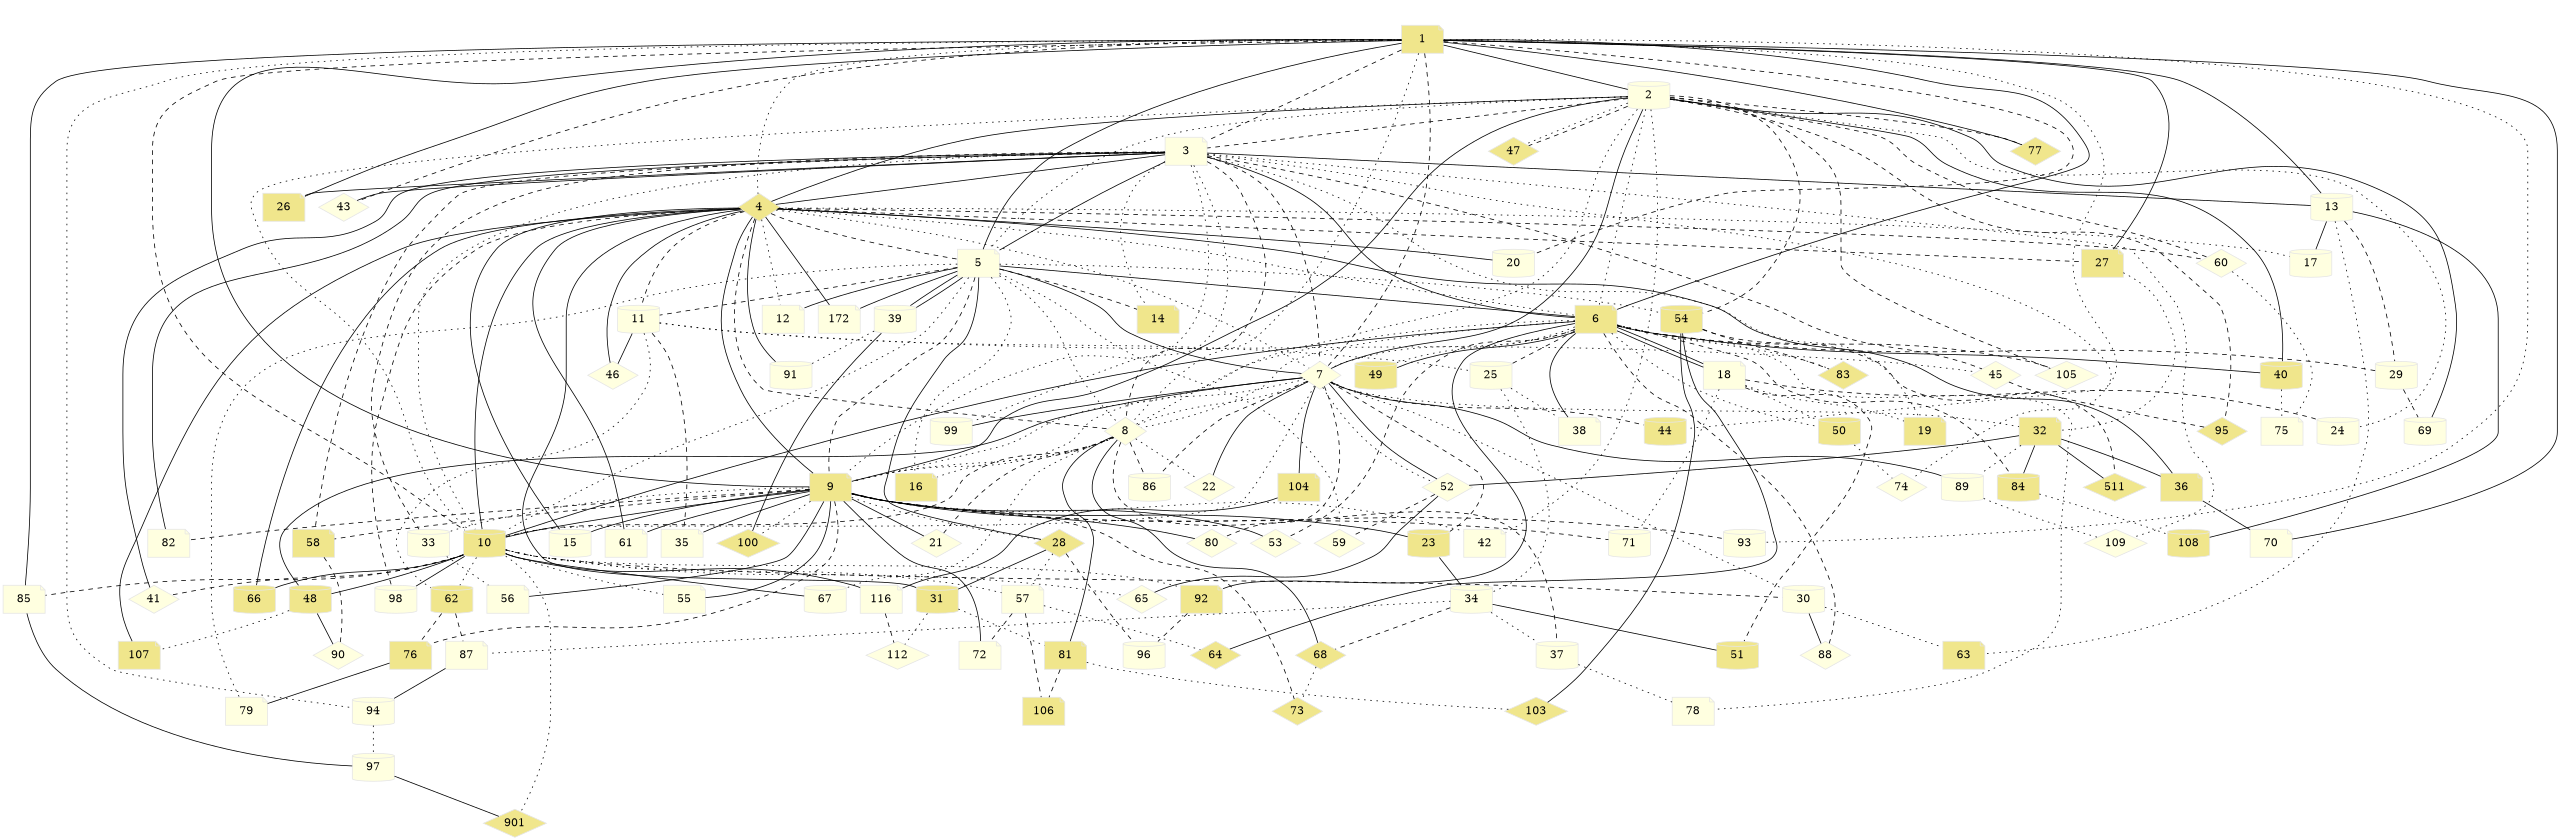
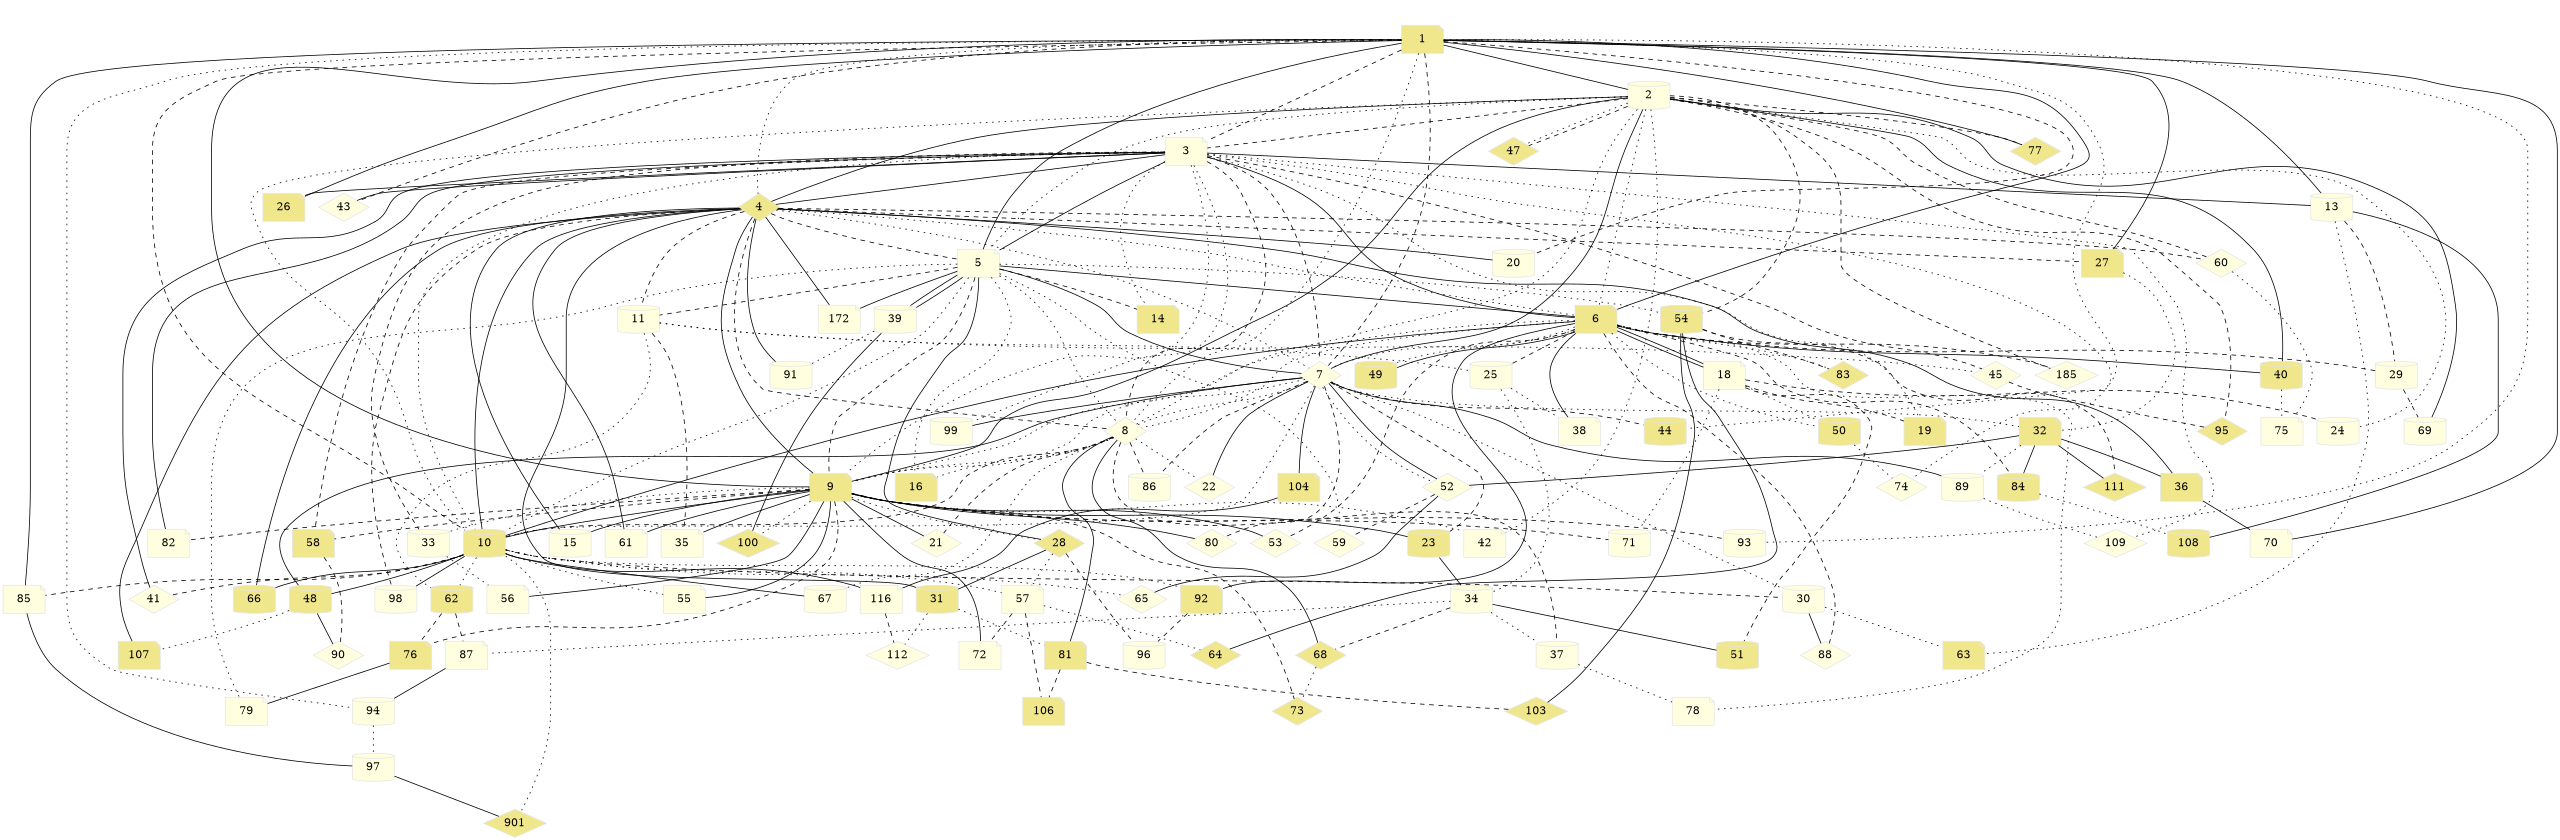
(2311, 263) -> none
(783, 319) -> none
(613, 375) -> none
(2067, 375) -> (2067, 375)
(1825, 403) -> (1825, 403)
(2115, 487) -> (2115, 487)
(1286, 693) -> (1286, 693)
